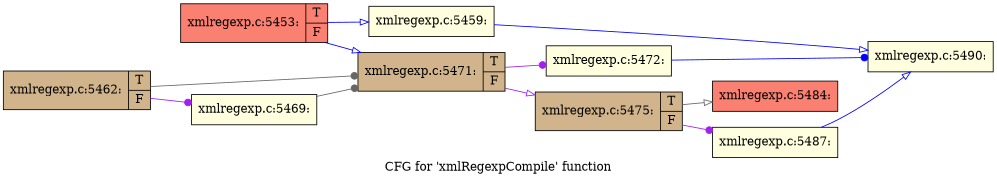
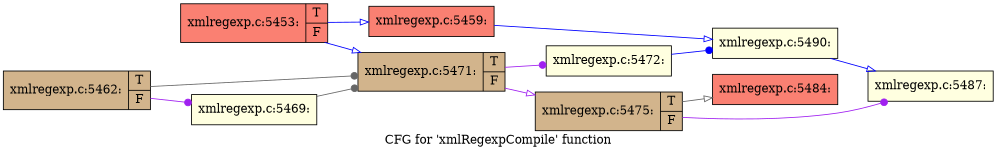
(431, 21) -> (431, 21)
(864, 105) -> (849, 64)
